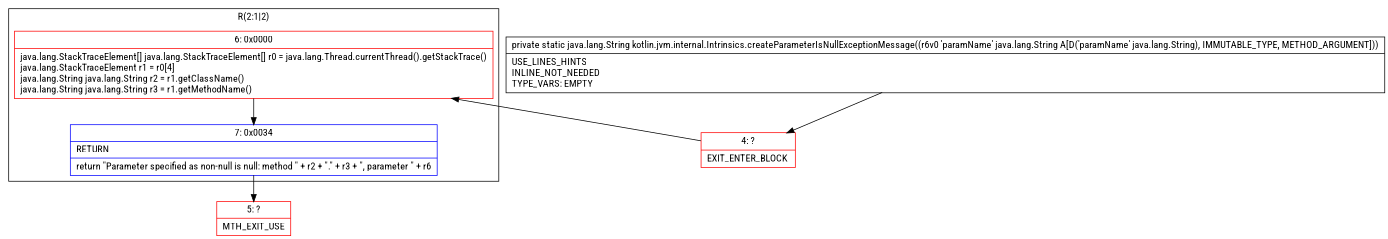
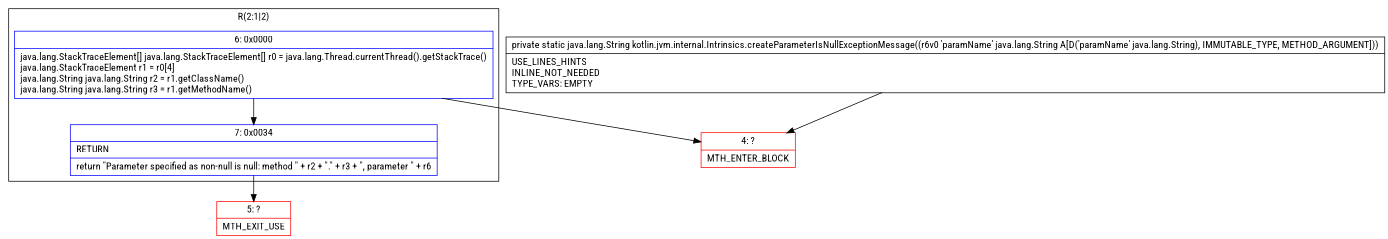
(254, 65) -> (254, 65)
(580, 120) -> (568, 120)
(747, 158) -> (748, 158)
